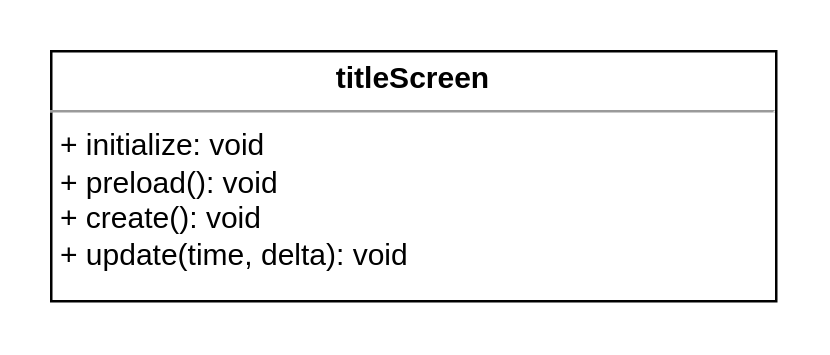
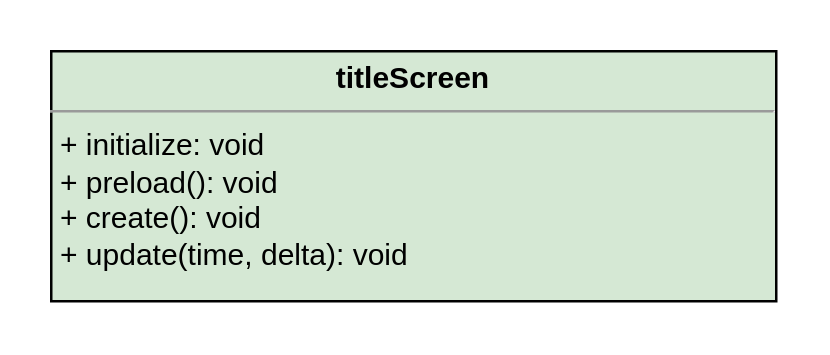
(414, 176) -> (414, 176)
